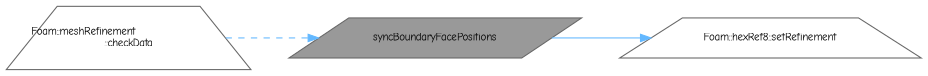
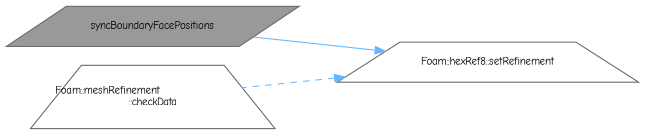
(267, 38) -> (288, 83)
